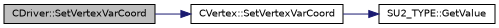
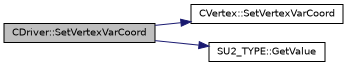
(356, 14) -> (177, 43)
